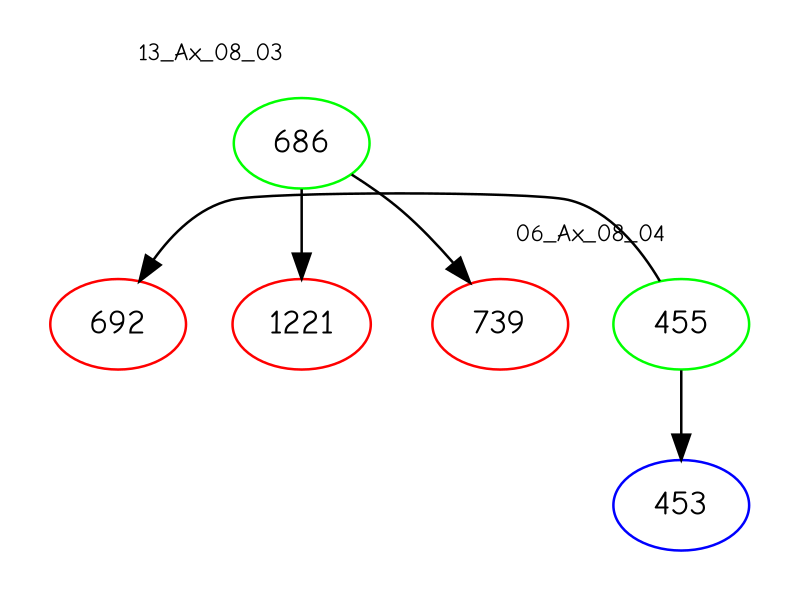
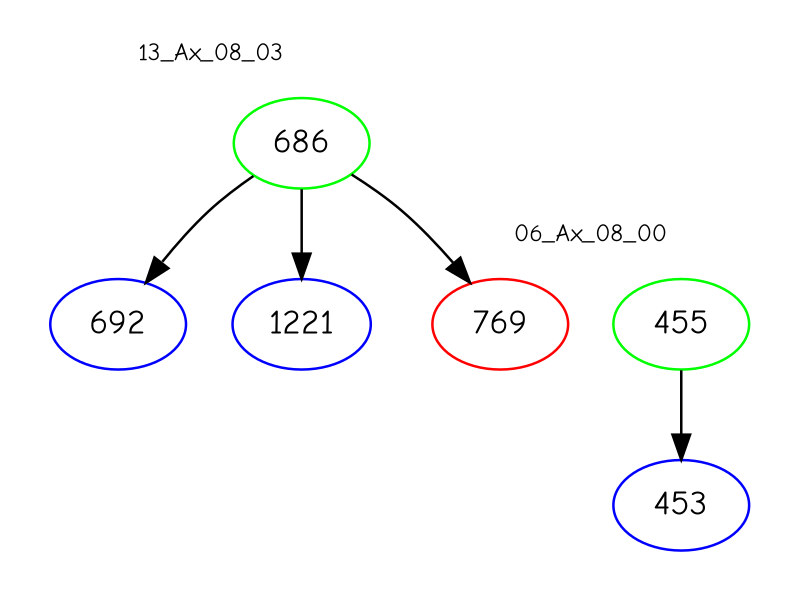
(413, 193) -> (204, 215)
(591, 235) -> (591, 235)
(118, 324) -> (118, 324)
(302, 324) -> (302, 324)
(500, 324) -> (500, 324)
